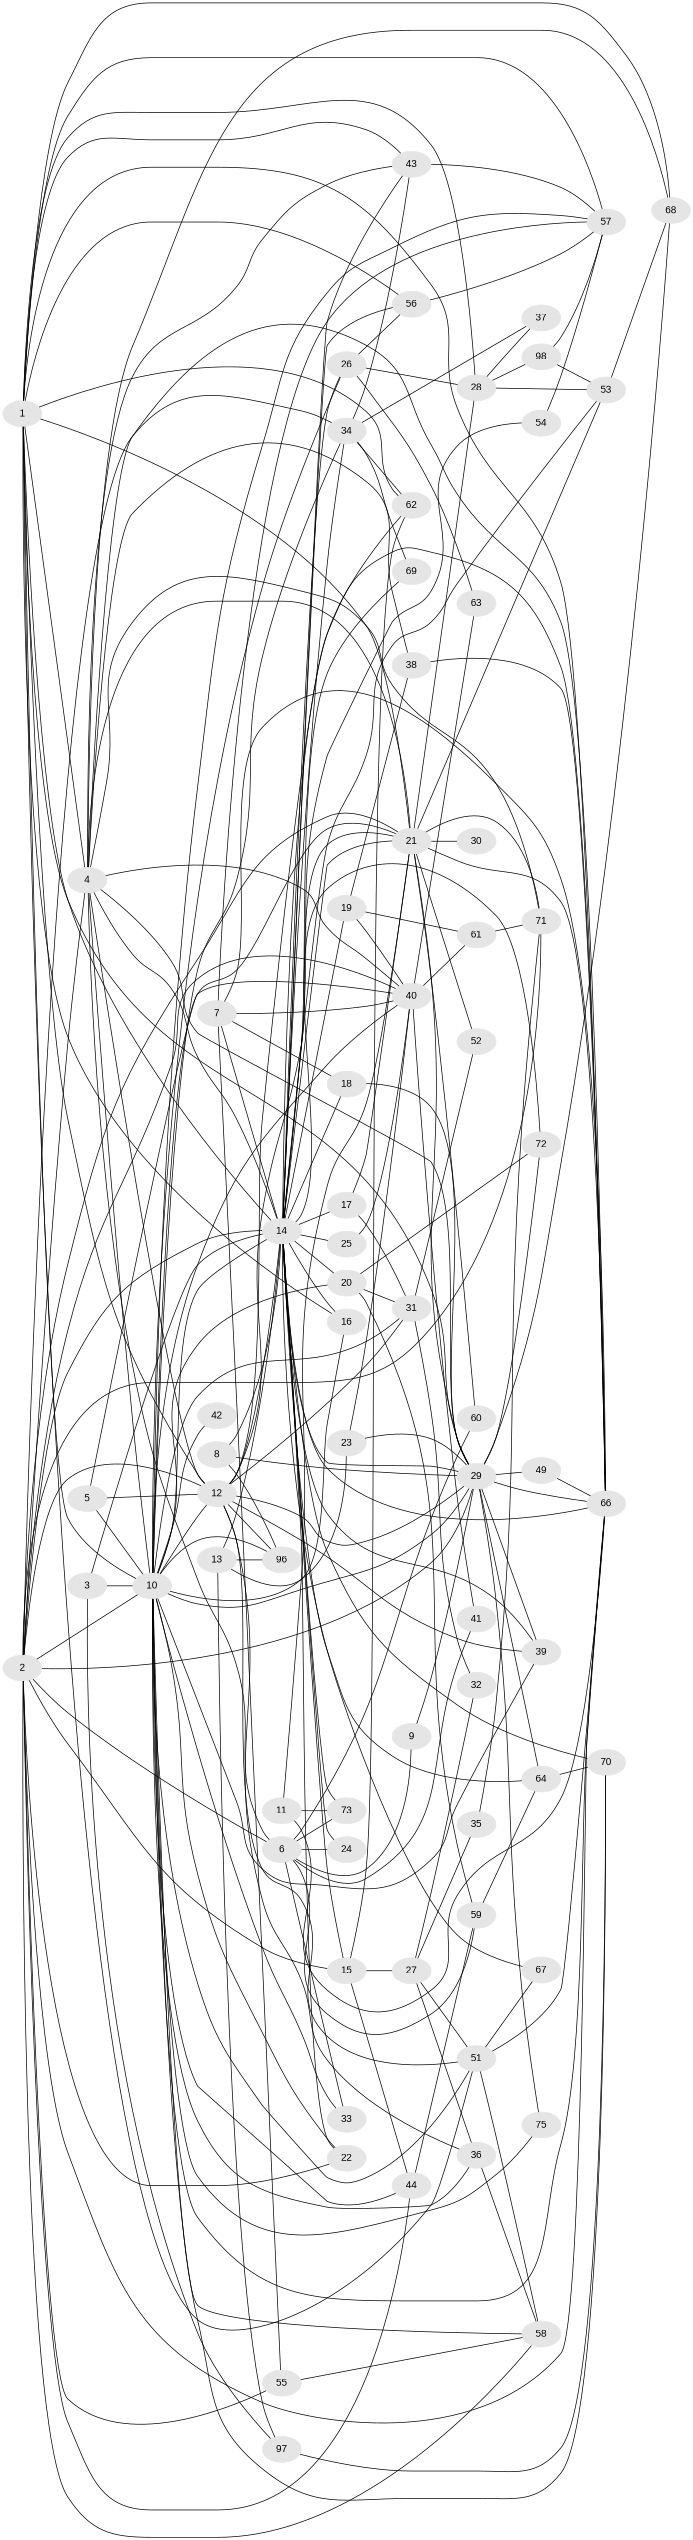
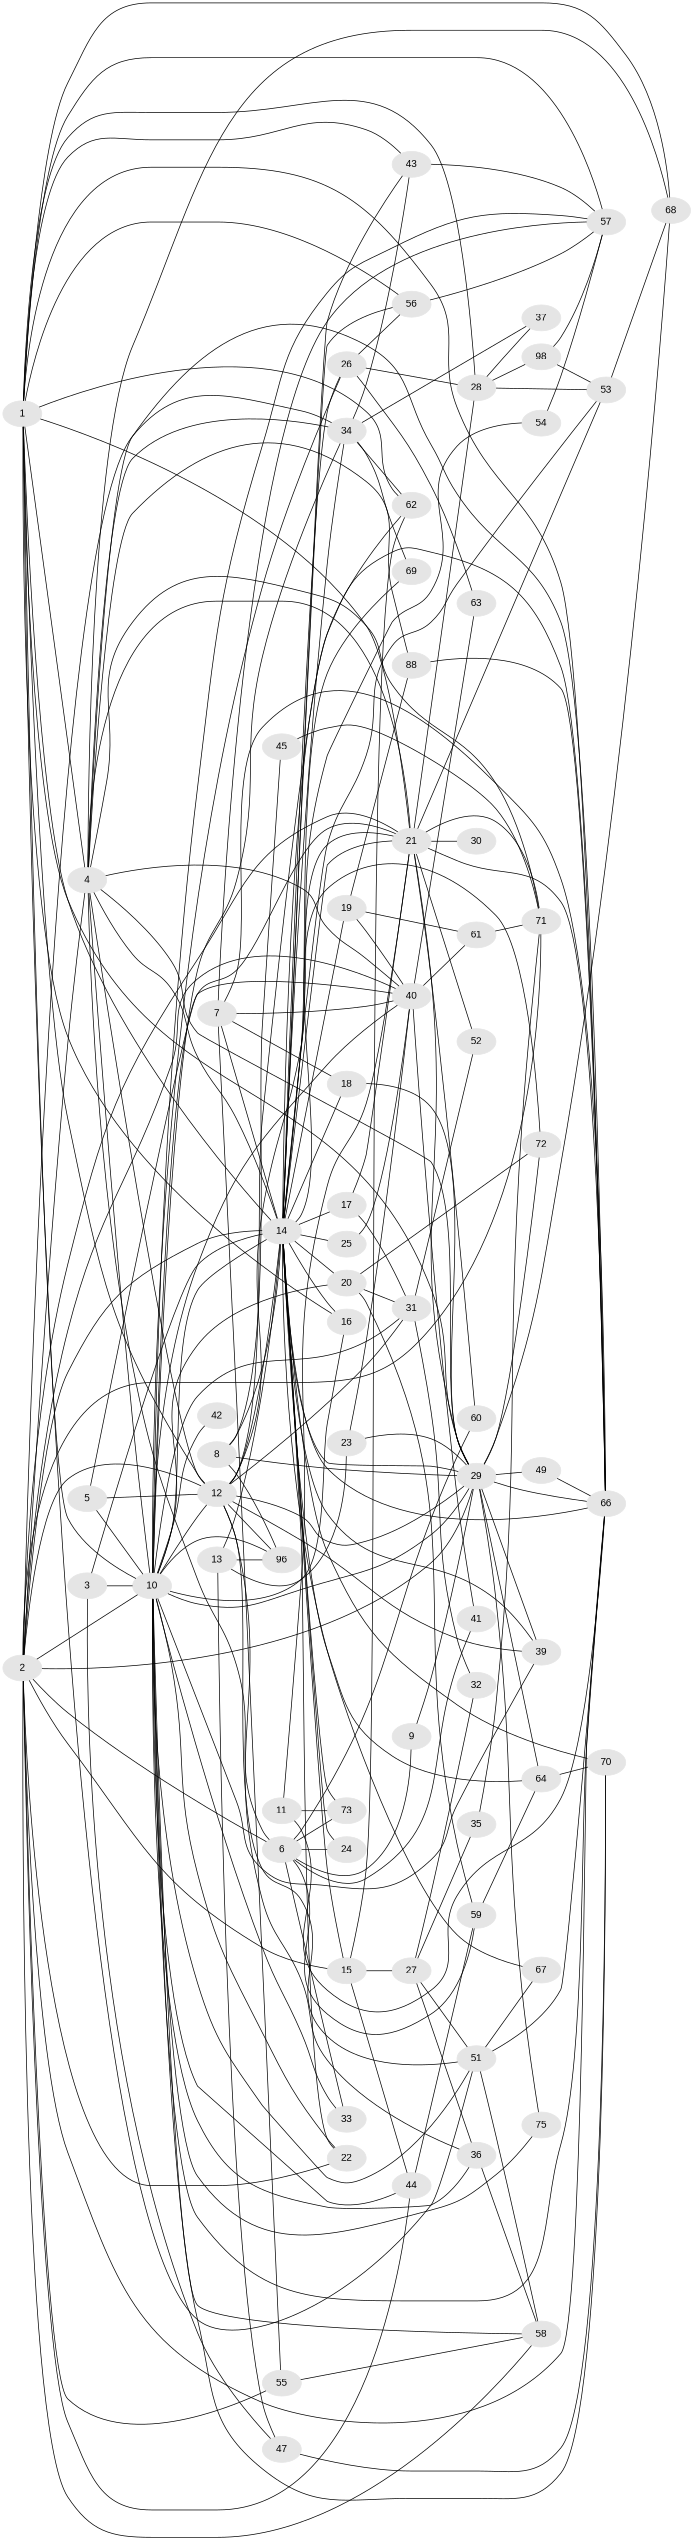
(122, 406) -> (128, 468)
(412, 665) -> (412, 665)
none -> (282, 747)
(282, 2449) -> (282, 2449)
